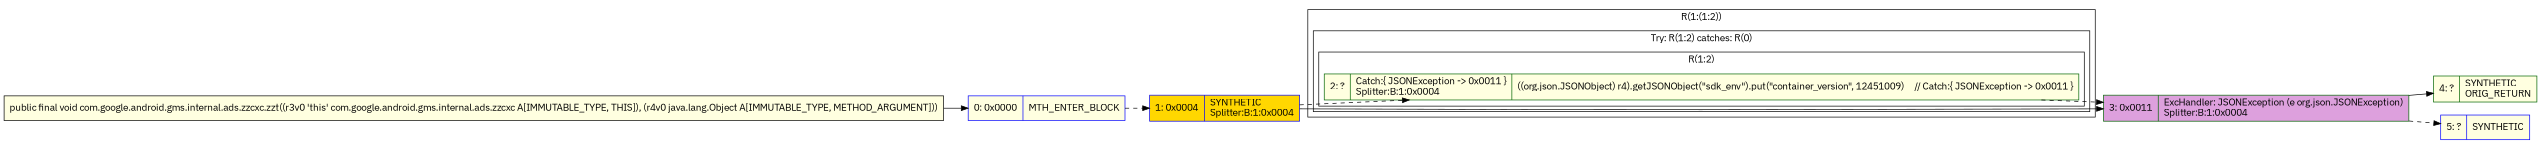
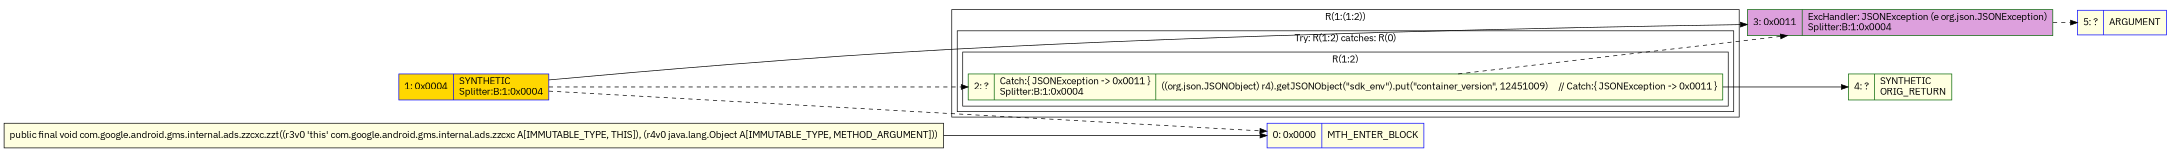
(2418, 95) -> (1782, 87)
(1134, 108) -> (904, 111)
(2498, 127) -> (2135, 22)
